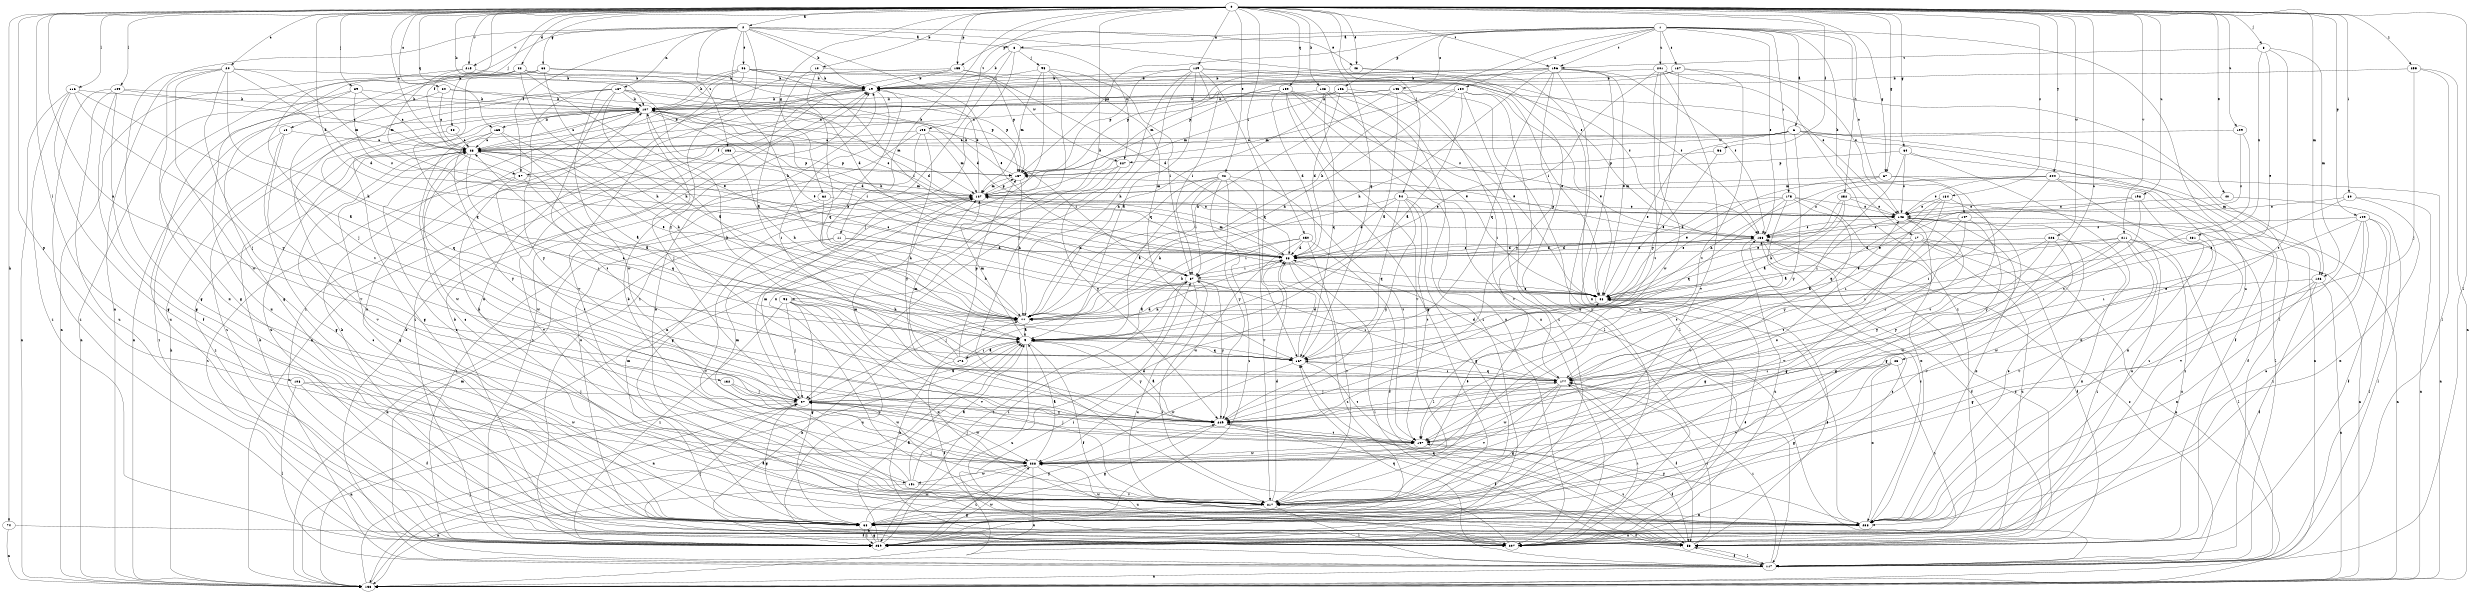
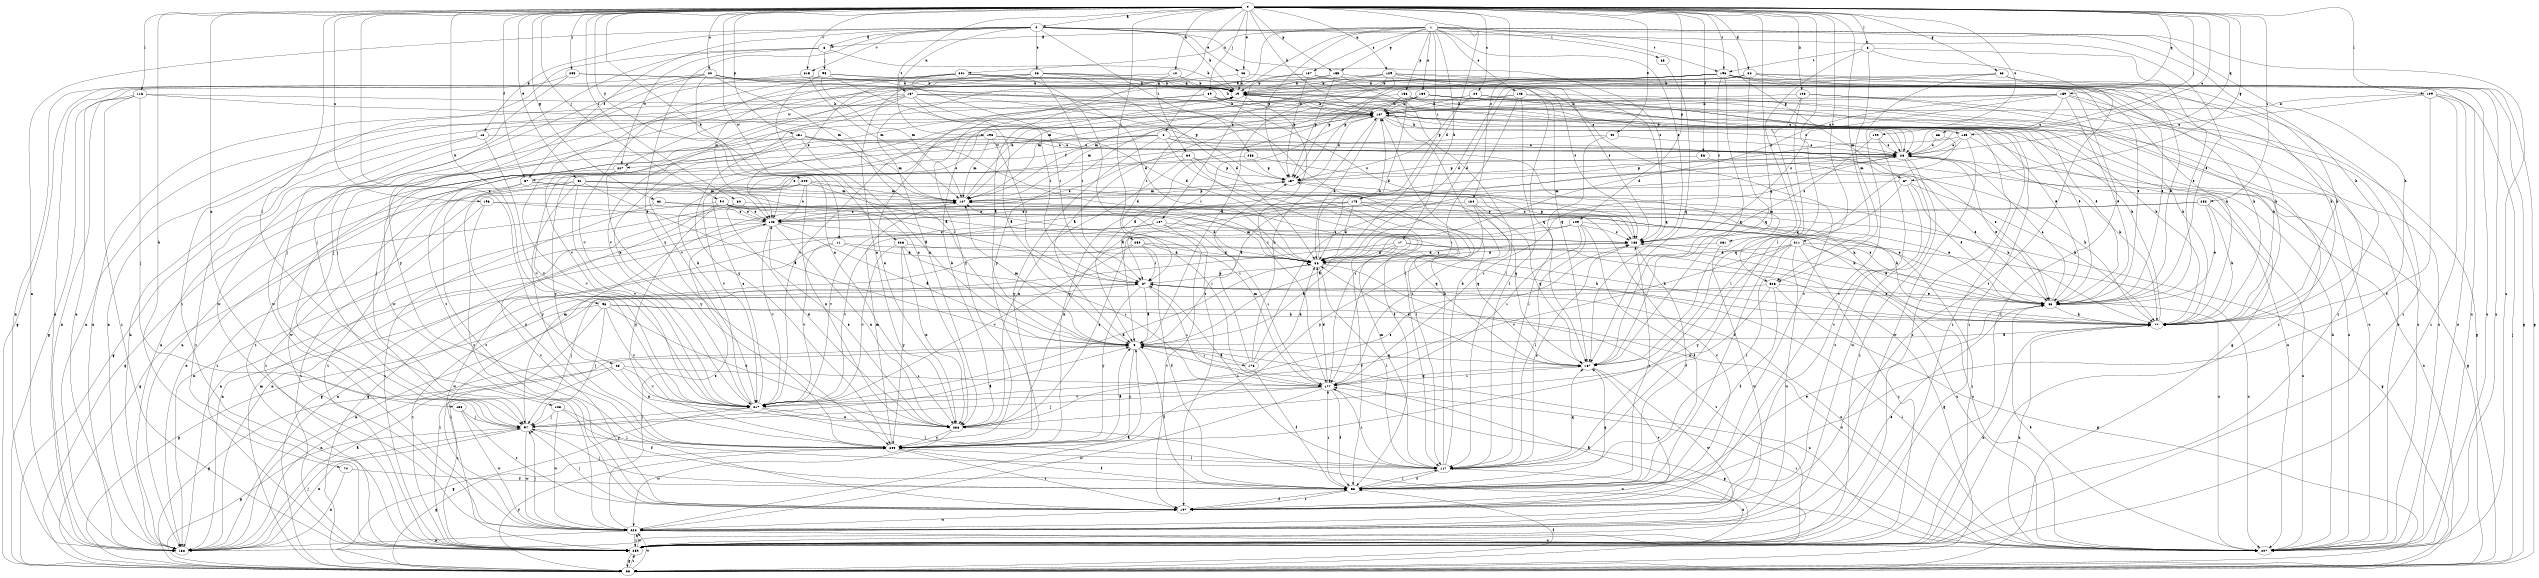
none -> (1663, 61)
(996, 79) -> (1142, 84)
none -> (1756, 143)
(2319, 279) -> (1773, 284)
(197, 310) -> (2513, 335)
(1391, 403) -> (1167, 459)
(979, 473) -> (314, 259)
